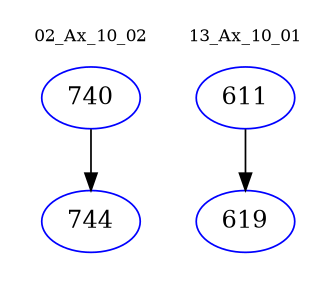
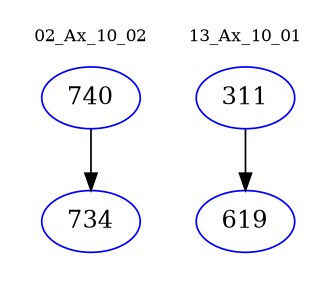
(245, 98) -> (245, 98)
(91, 221) -> (91, 221)
